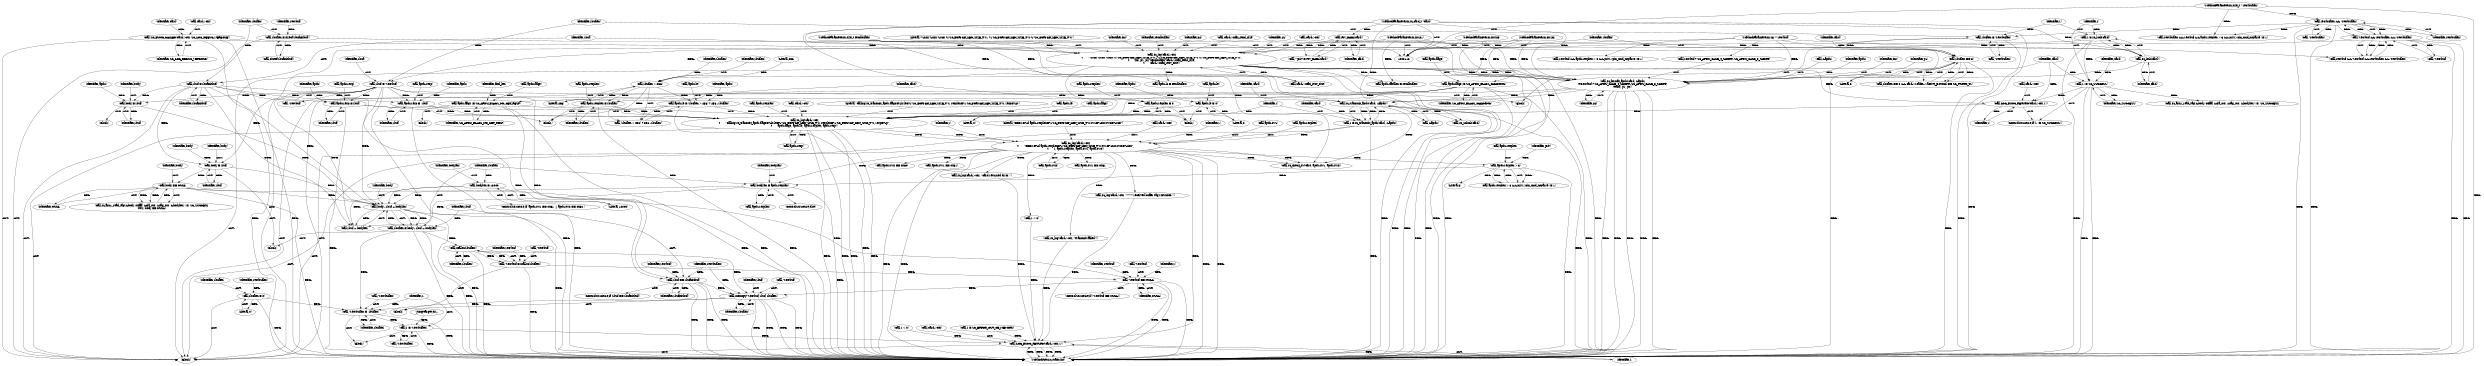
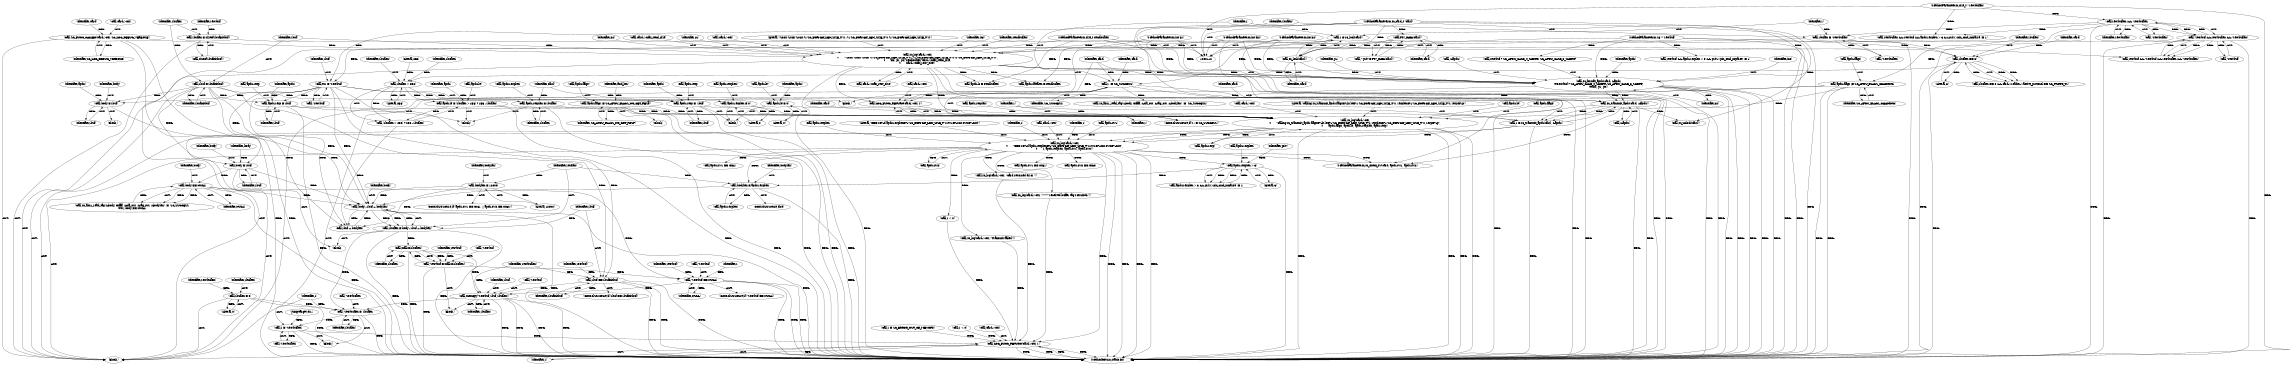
(383, 84) -> (329, 84)
(1311, 166) -> (1378, 166)
none -> (1254, 178)
(570, 197) -> (359, 170)
(382, 219) -> (368, 219)
